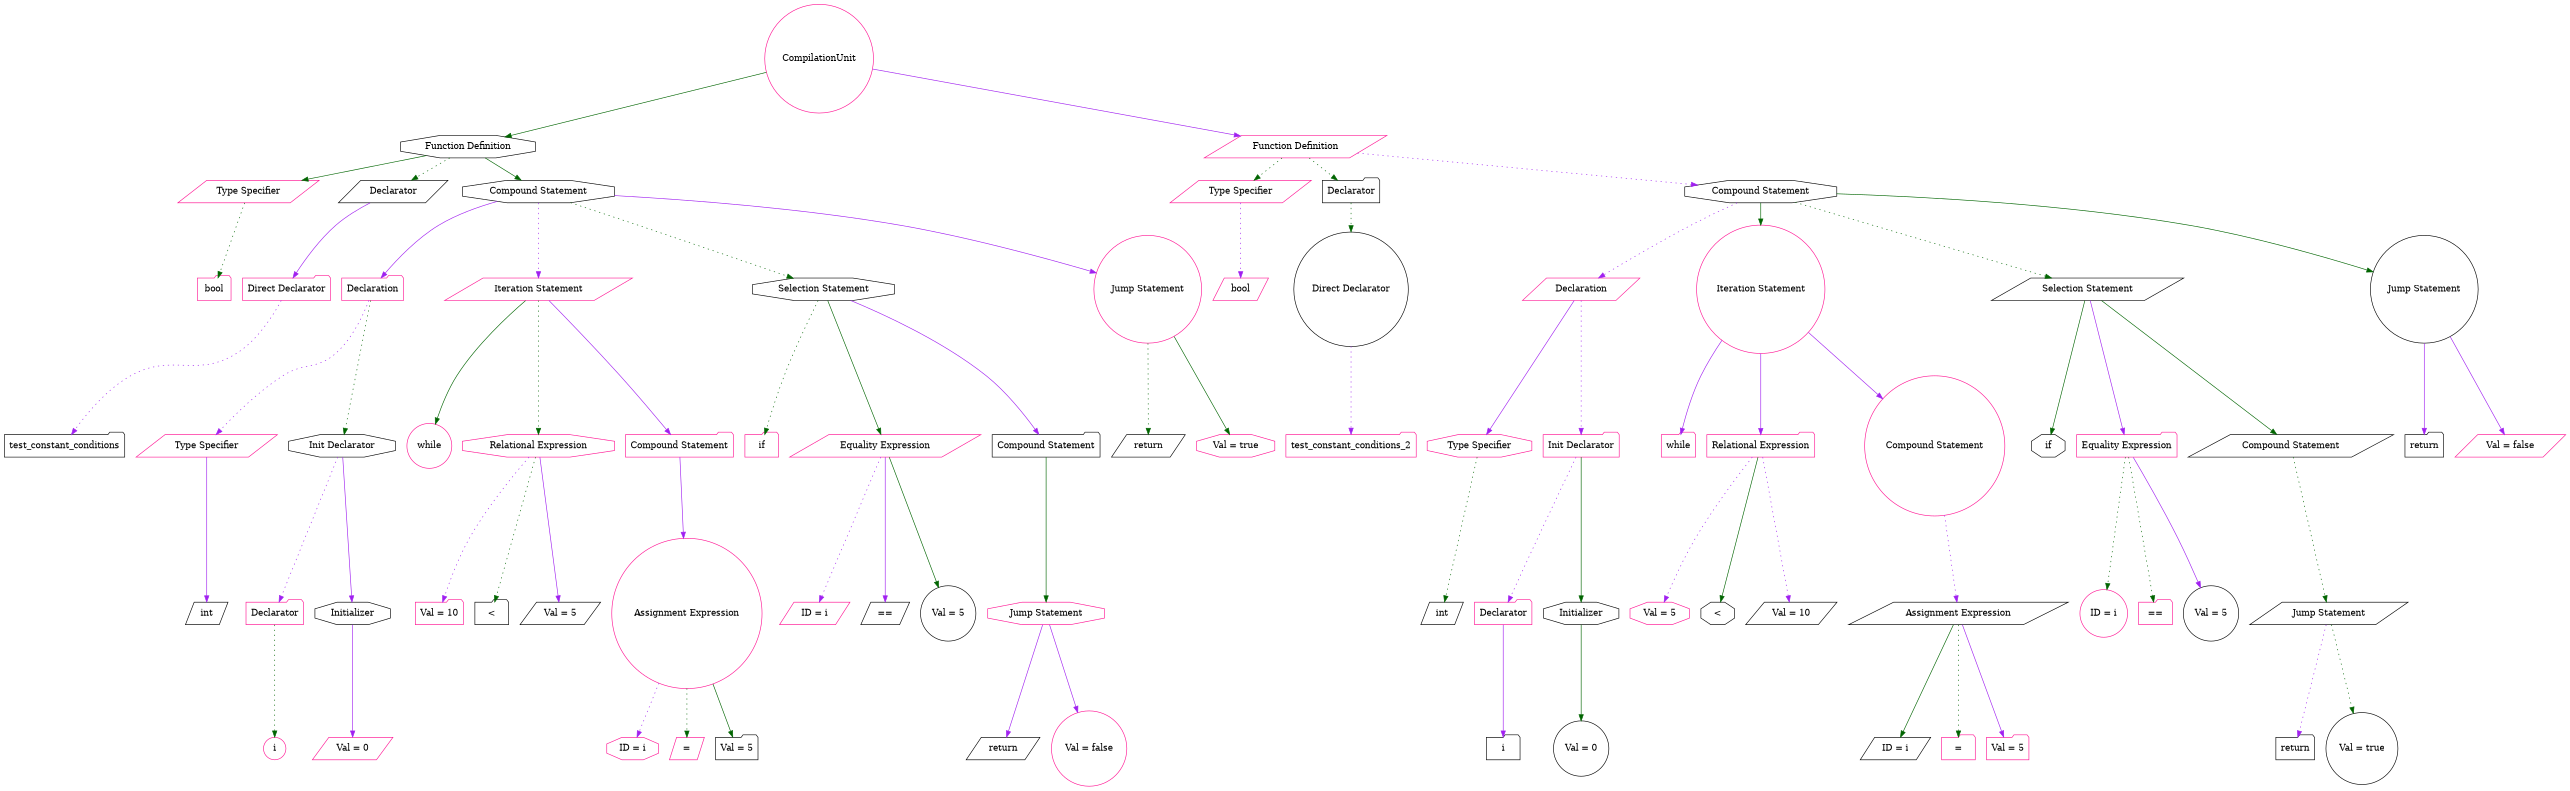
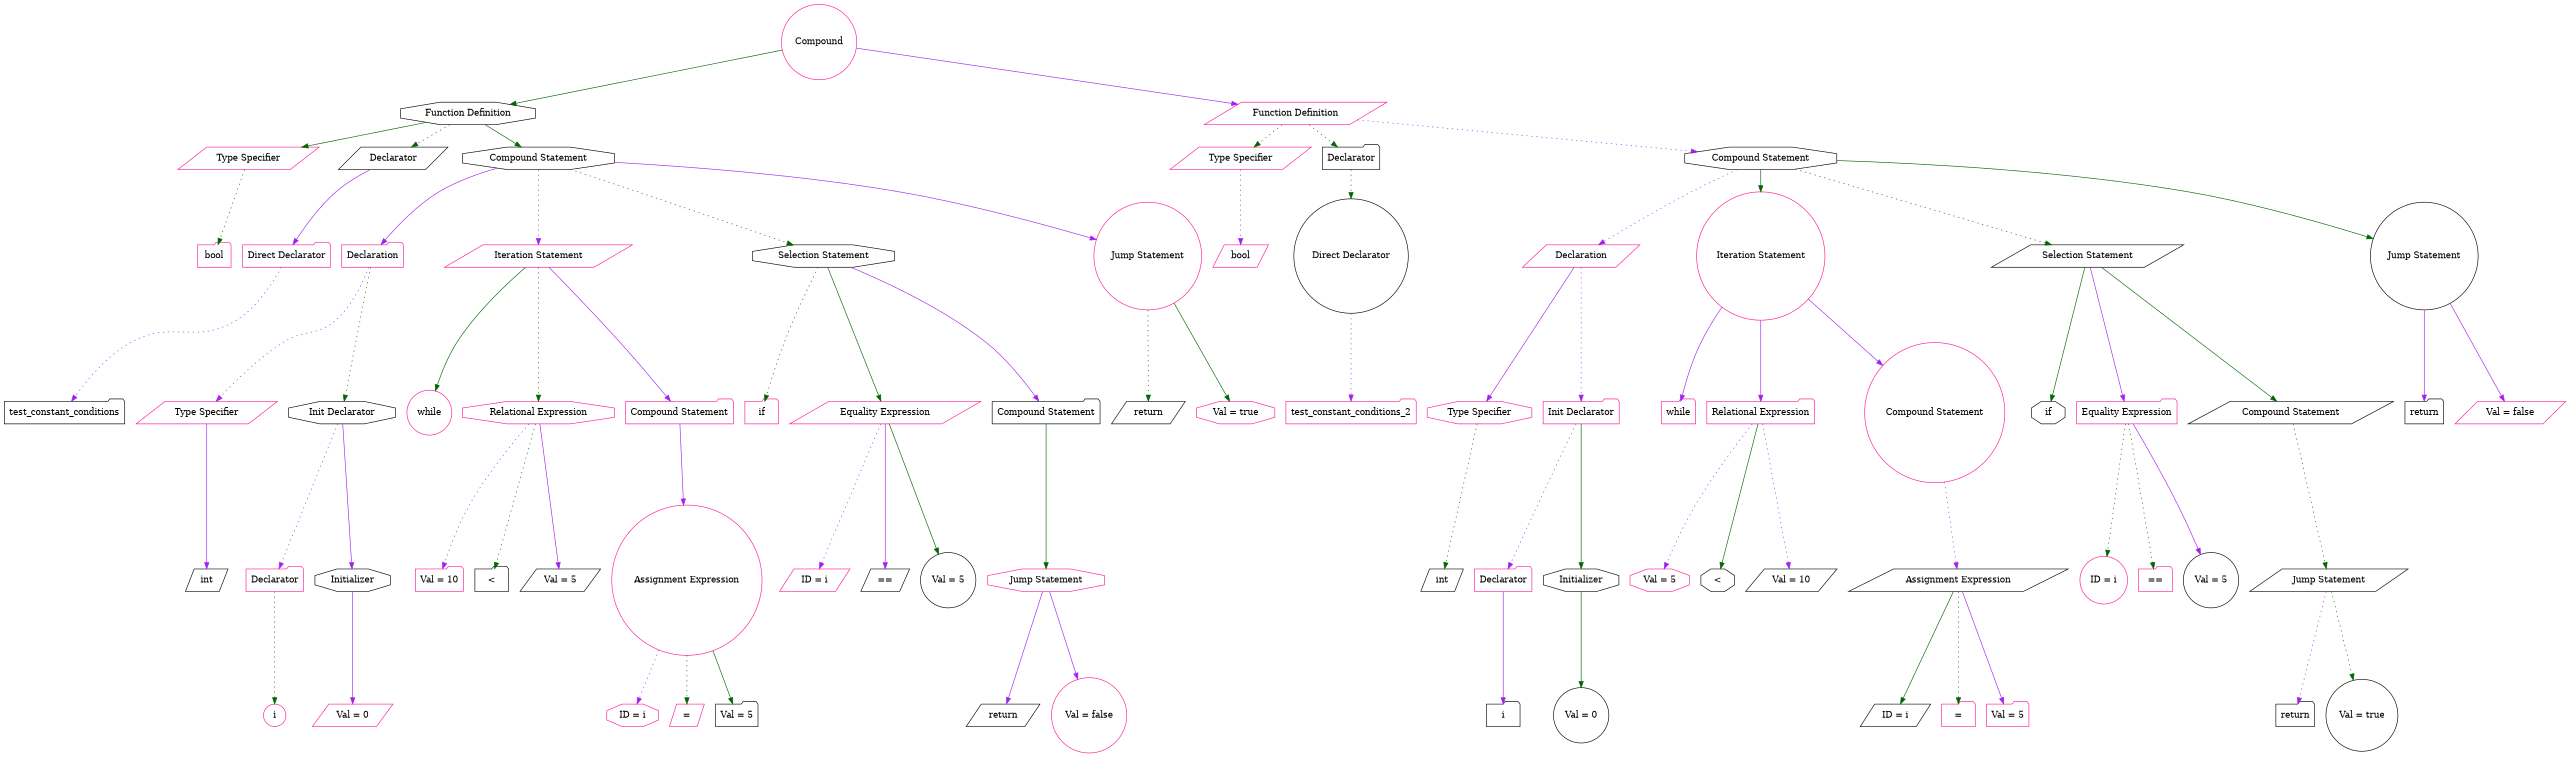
(819, 59) -> (819, 42)
